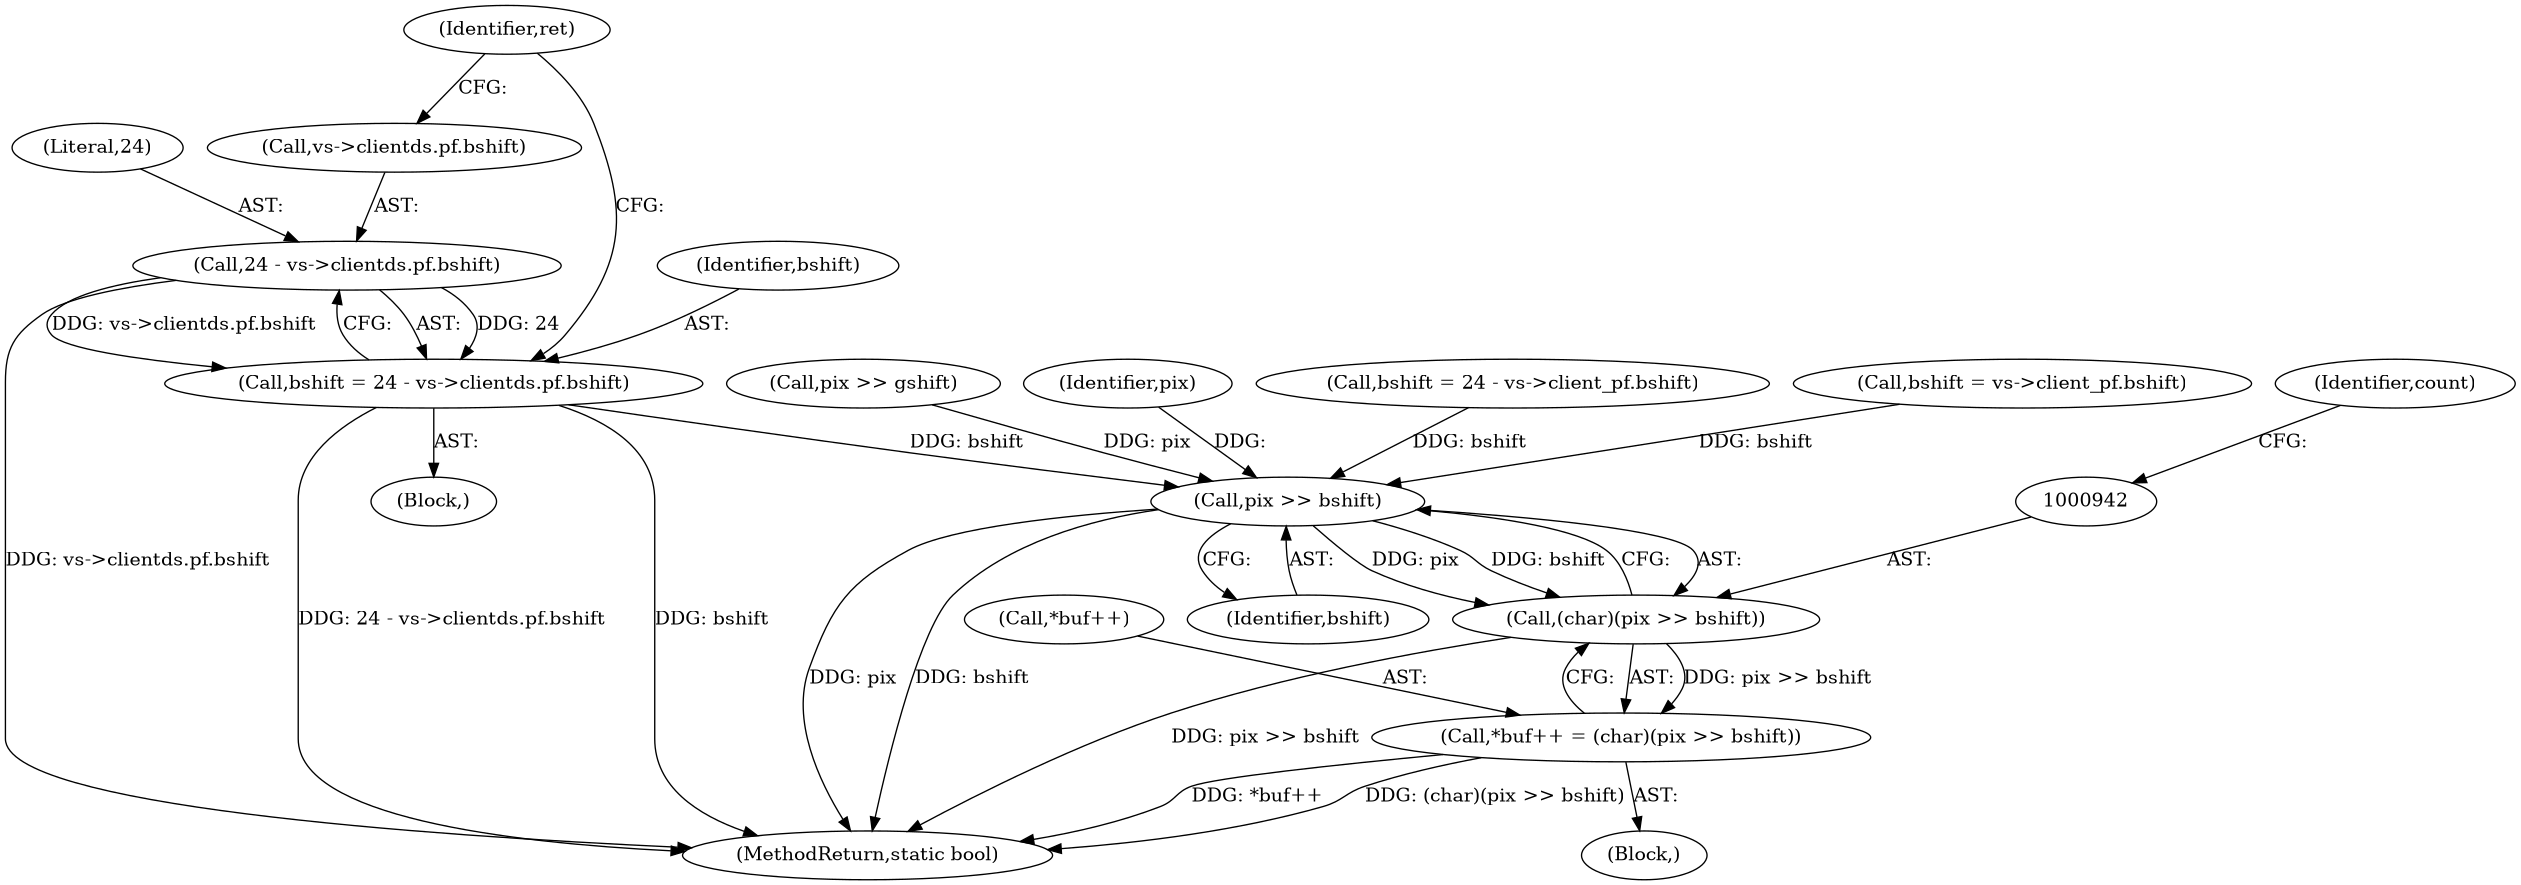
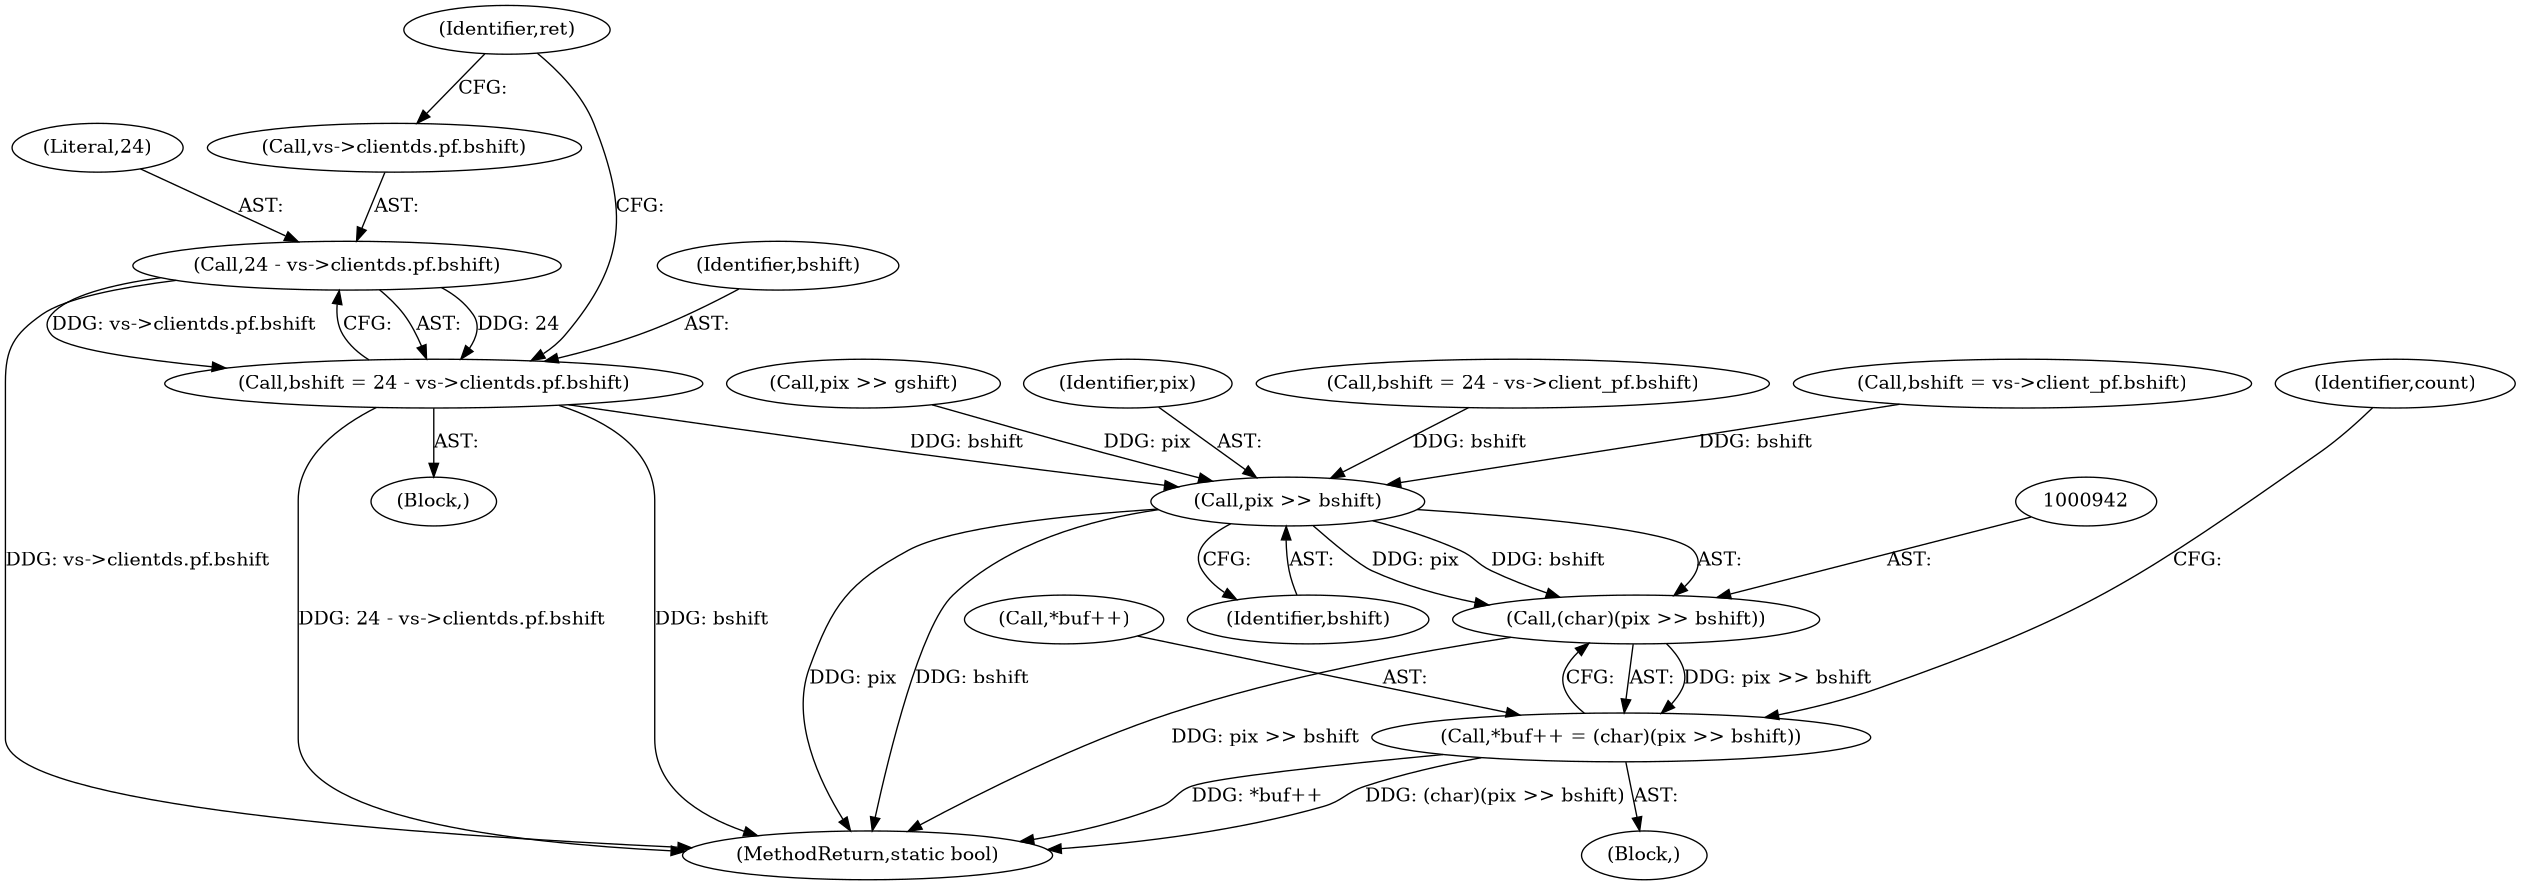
(2243, 442) -> (2094, 598)
(1243, 443) -> (1243, 443)
(1552, 529) -> none
